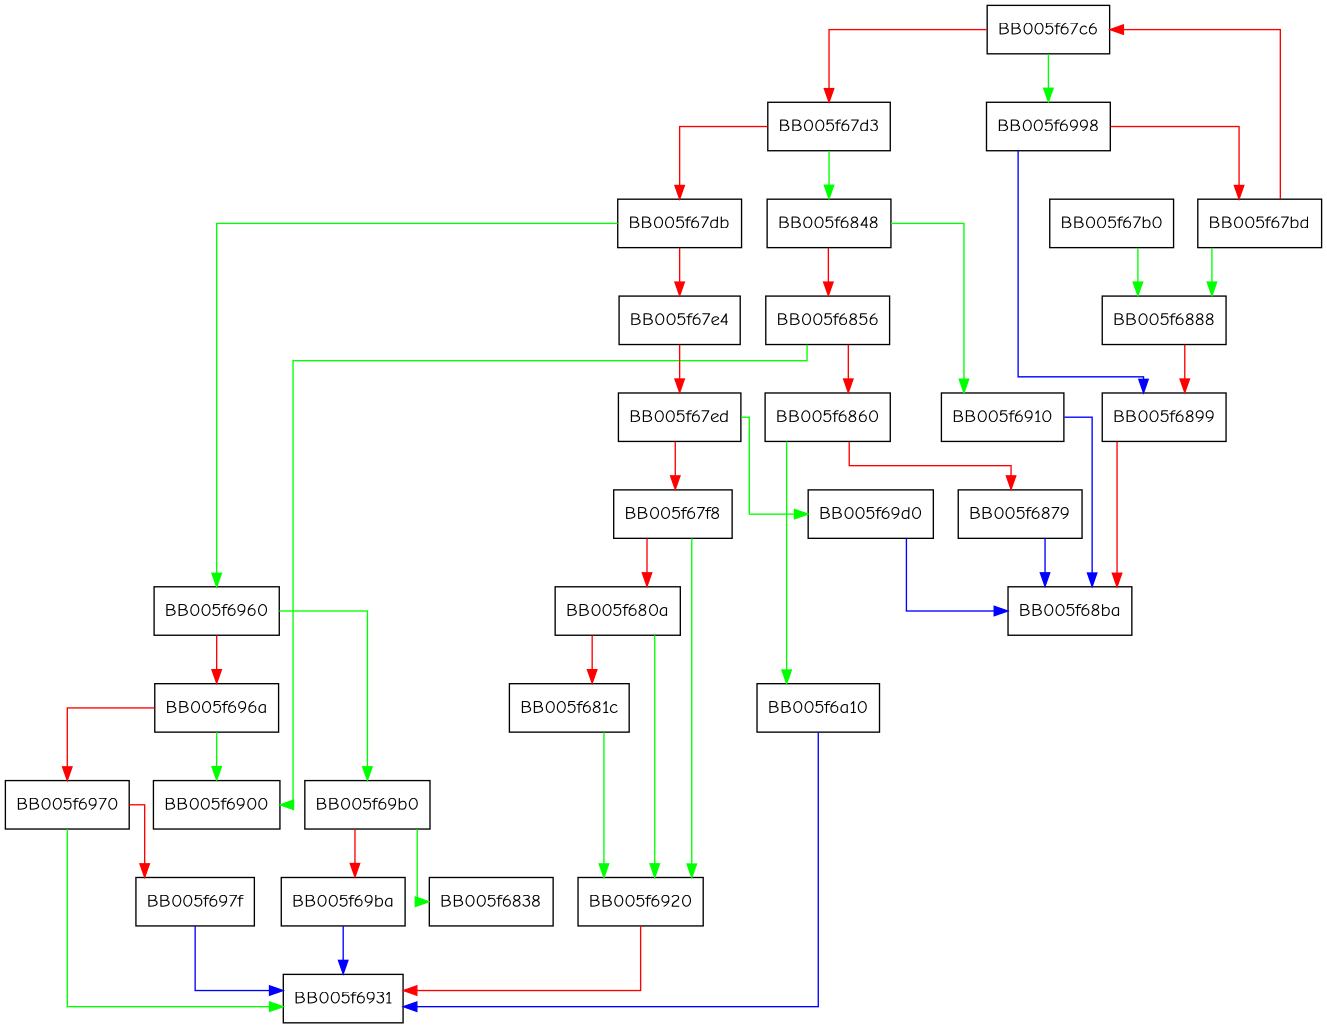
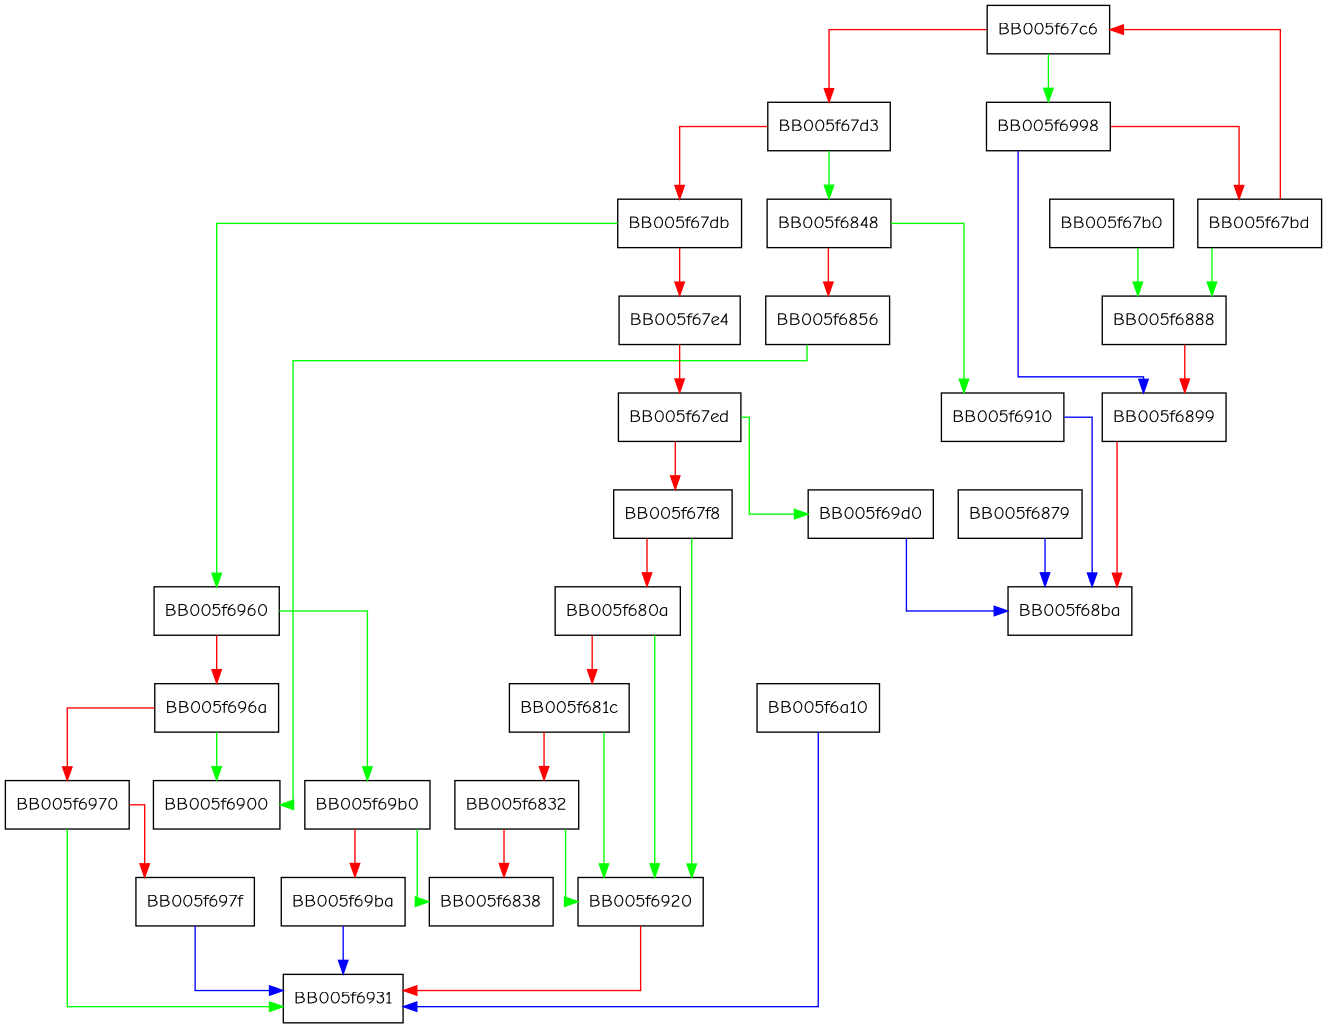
(828, 417) -> none
none -> (517, 805)
